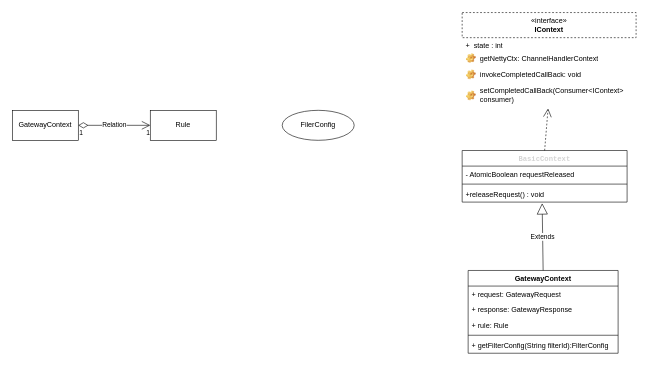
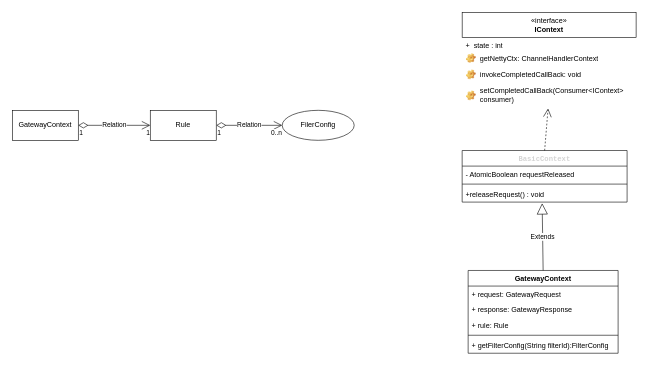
(549, 25) -> (549, 25)
none -> (253, 125)
